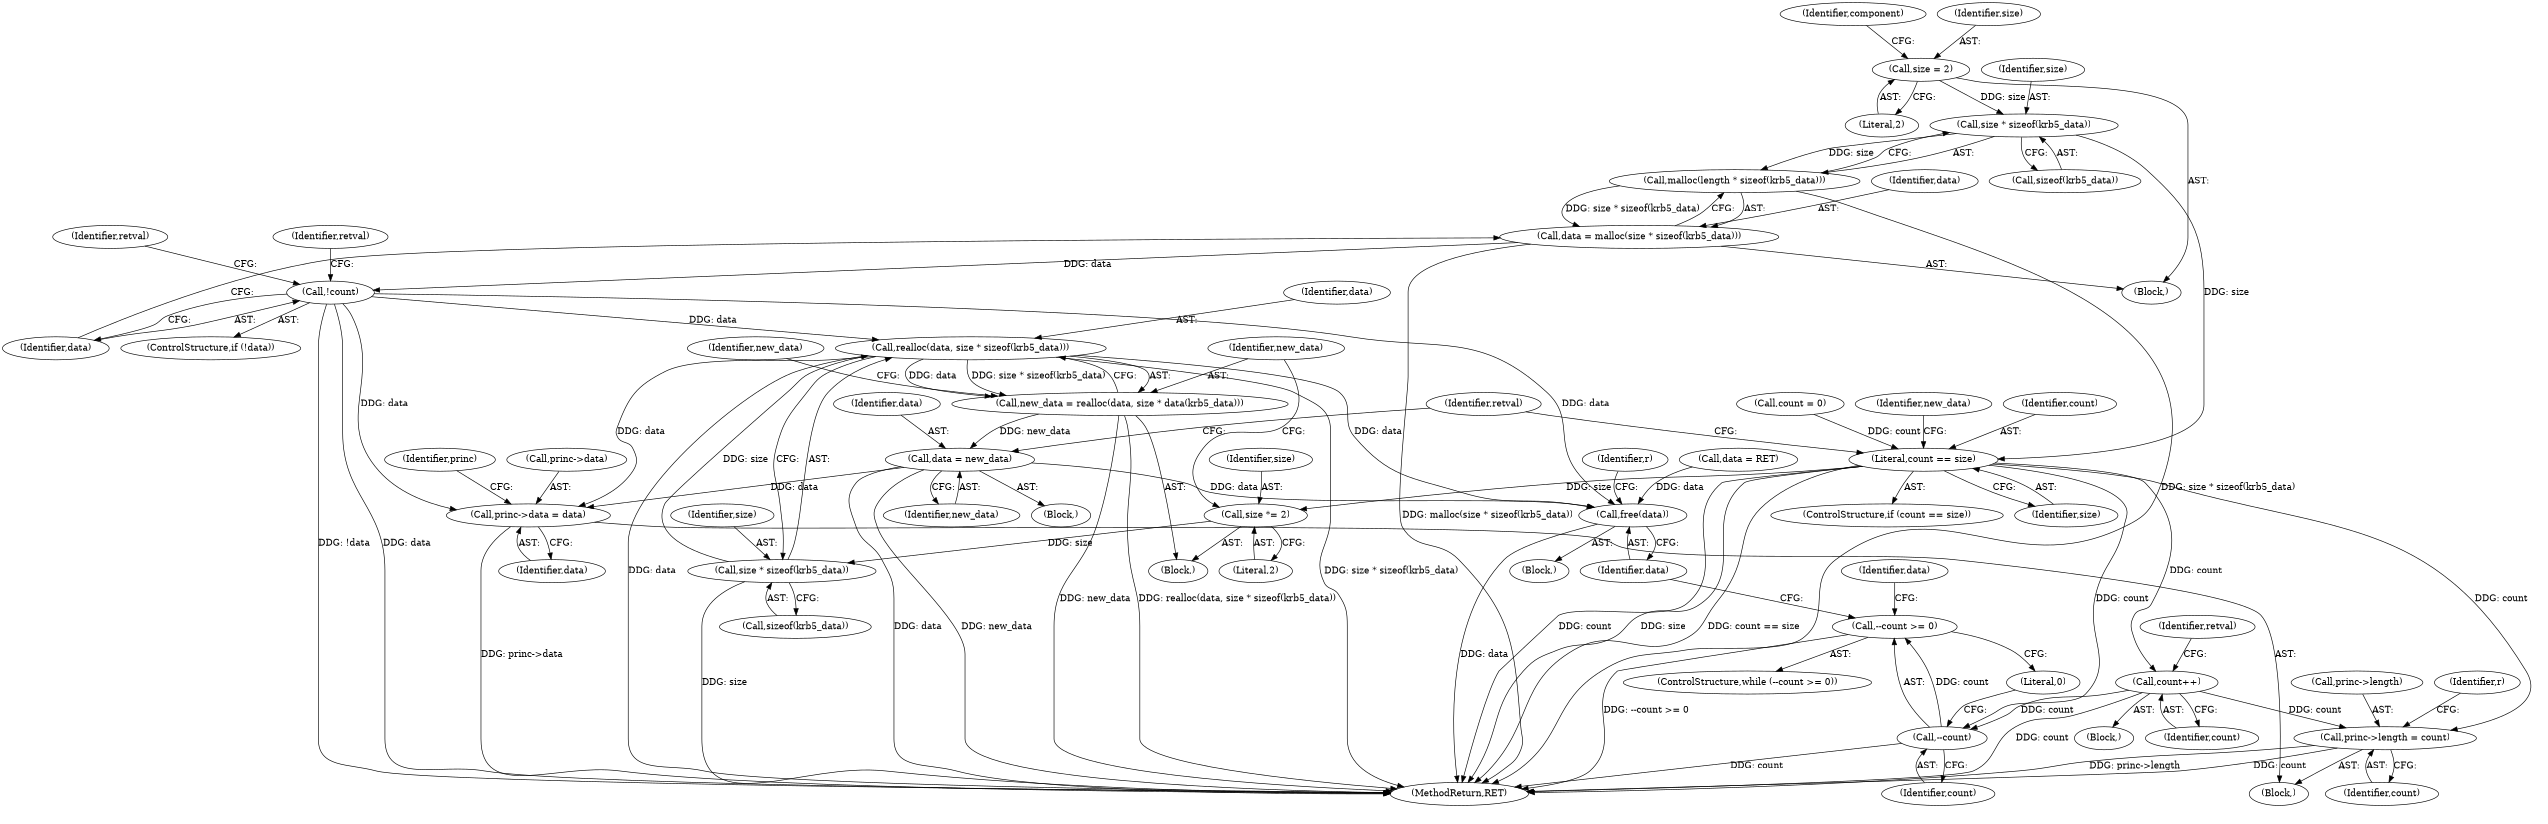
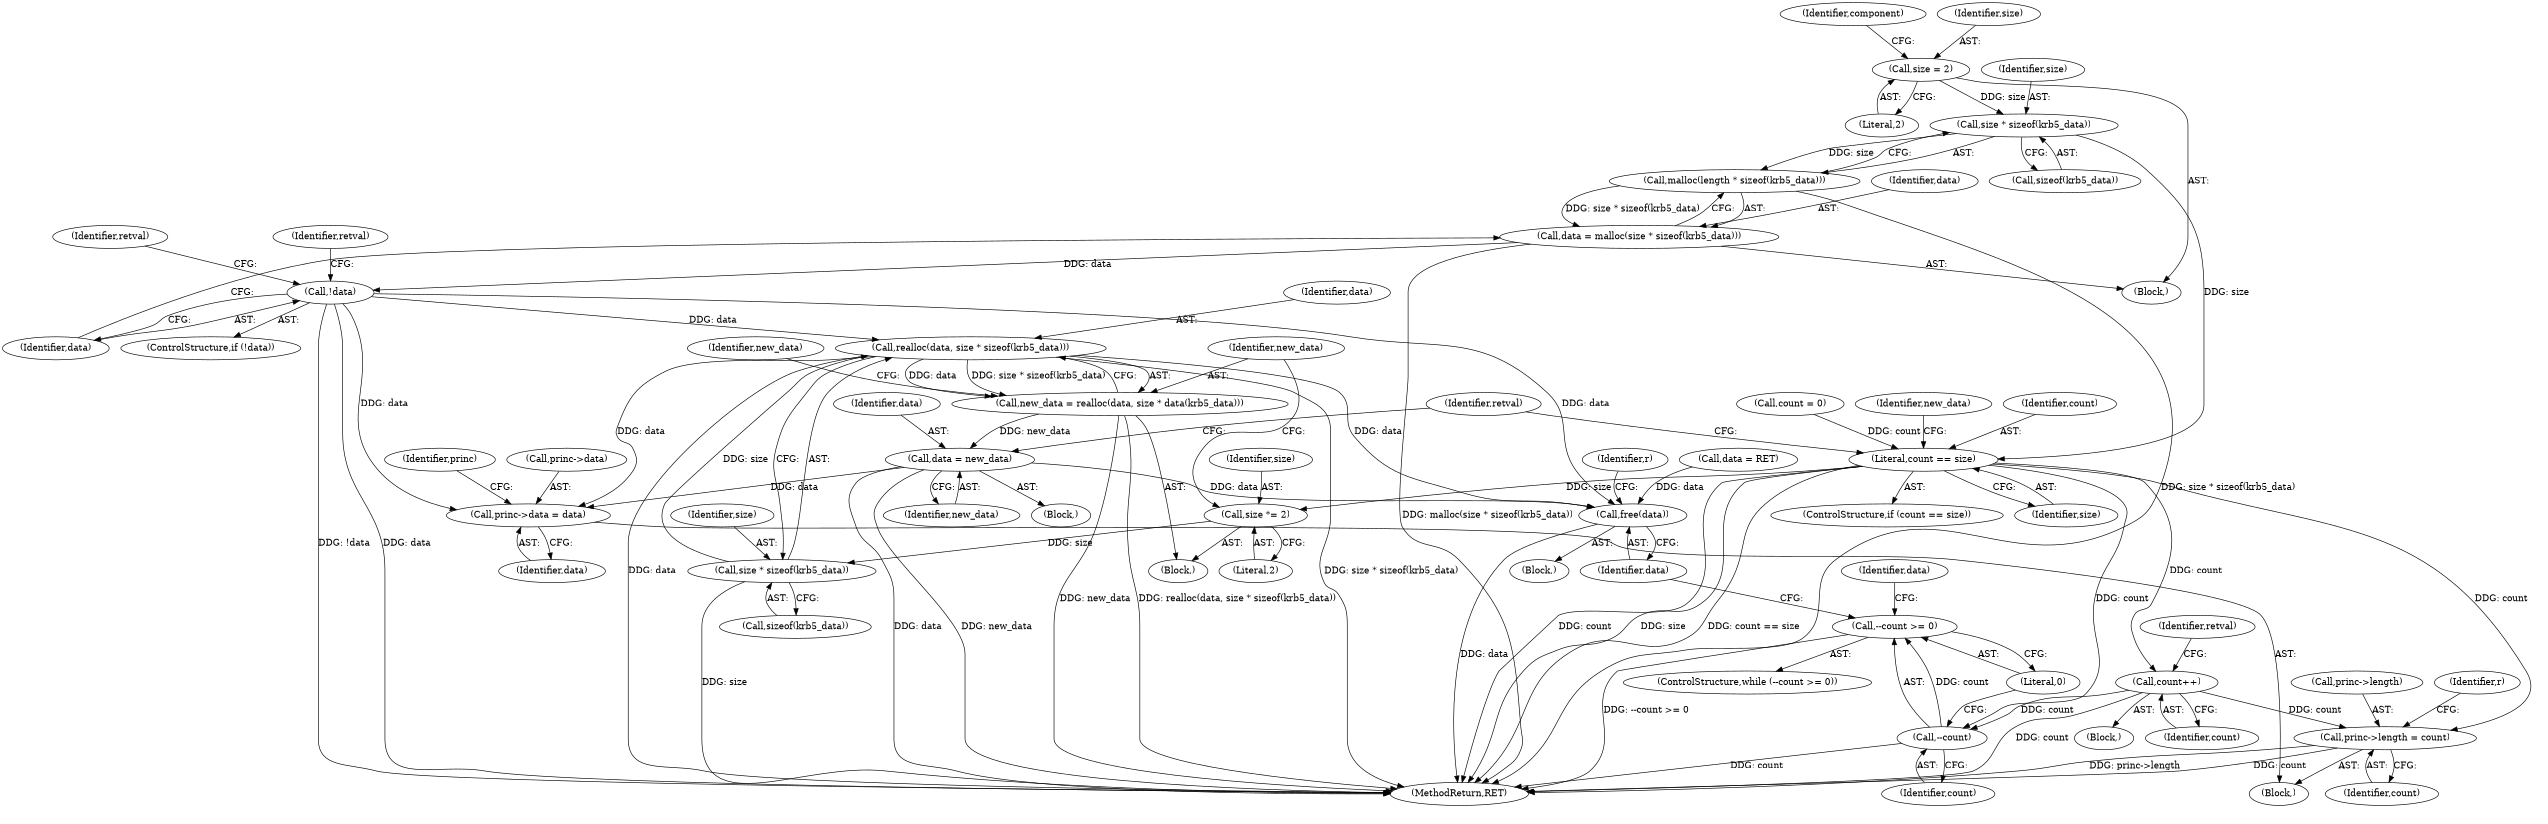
(331, 293) -> (331, 293)
none -> (1974, 656)
(695, 778) -> none
